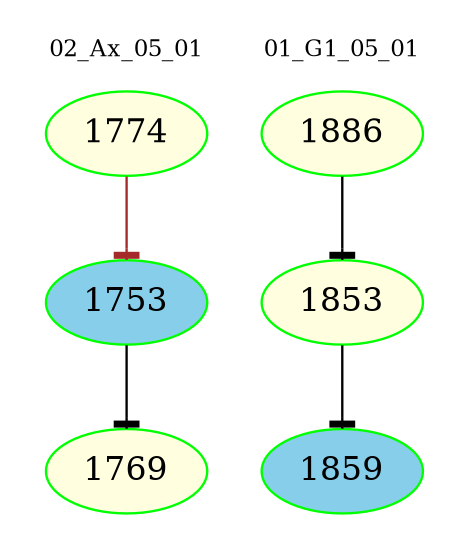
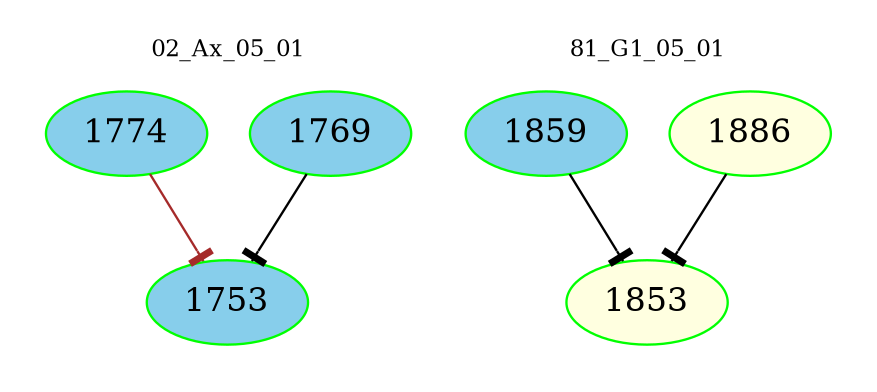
(342, 50) -> (648, 50)
(127, 134) -> (127, 134)
(127, 381) -> (282, 212)
(342, 381) -> (593, 212)
(127, 471) -> (331, 134)
